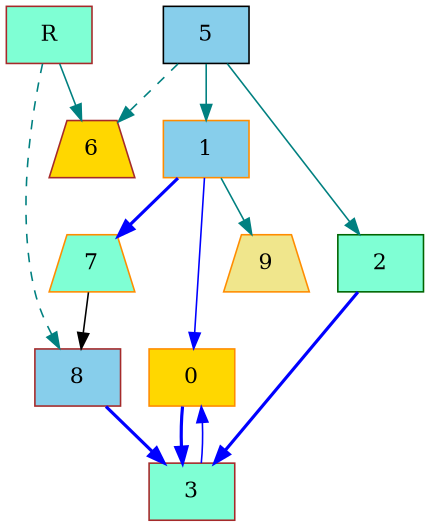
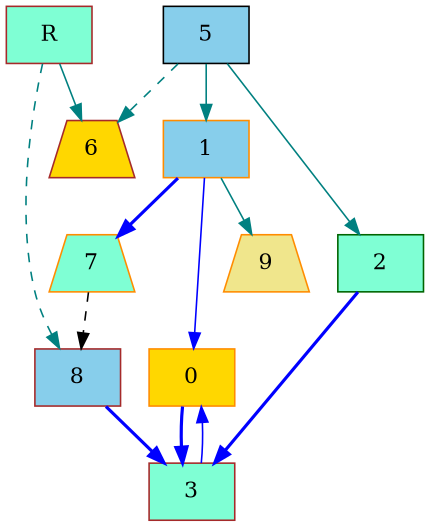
(86, 313) -> (86, 313)
